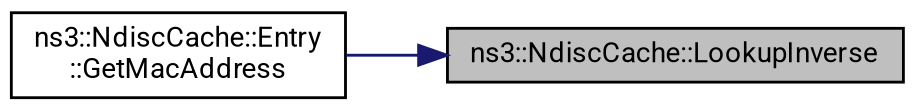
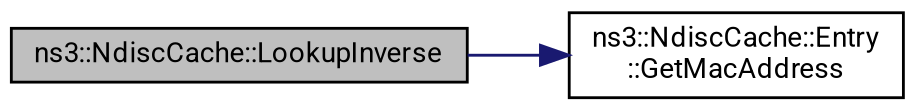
(382, 55) -> (504, 55)
